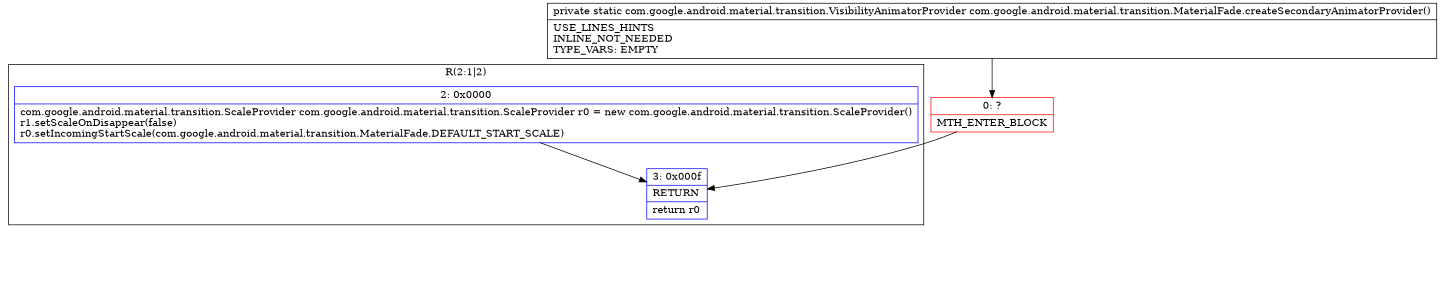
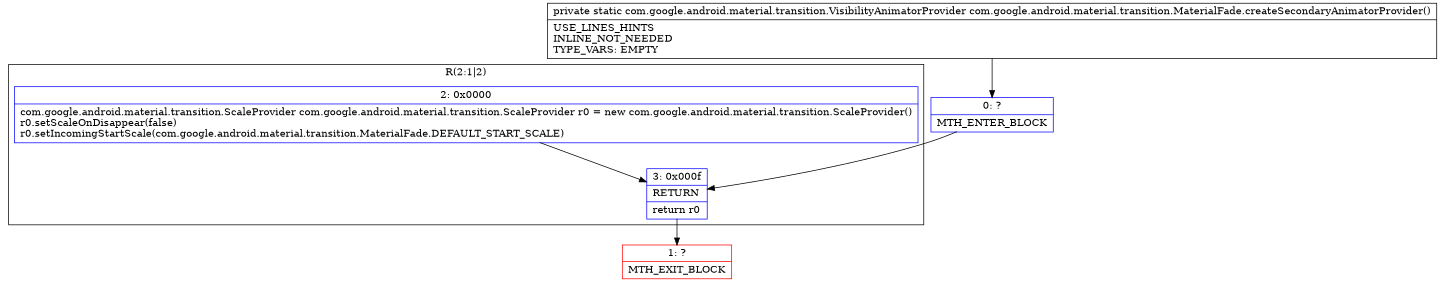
(992, 115) -> (992, 115)
(99, 123) -> (99, 123)
none -> (677, 262)
